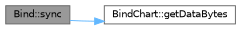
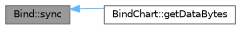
(82, 21) -> (92, 8)
